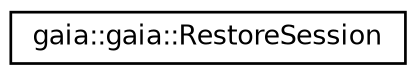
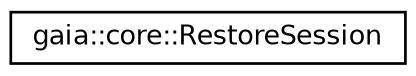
(208, 38) -> (208, 38)
